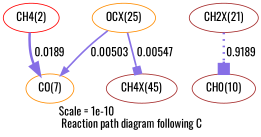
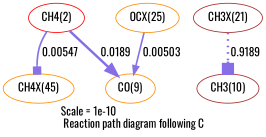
(224, 18) -> (228, 18)
(132, 49) -> (39, 48)
(50, 89) -> (130, 89)
(142, 89) -> (39, 89)
(224, 89) -> (228, 89)
